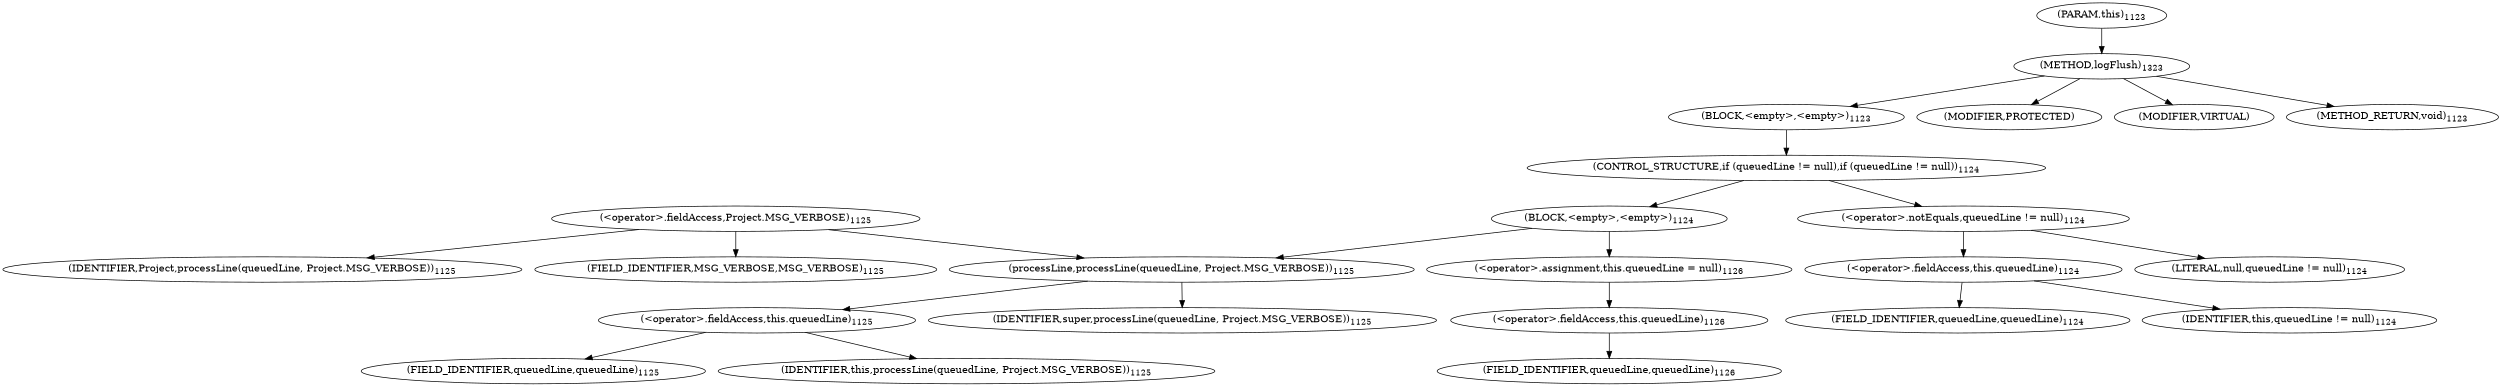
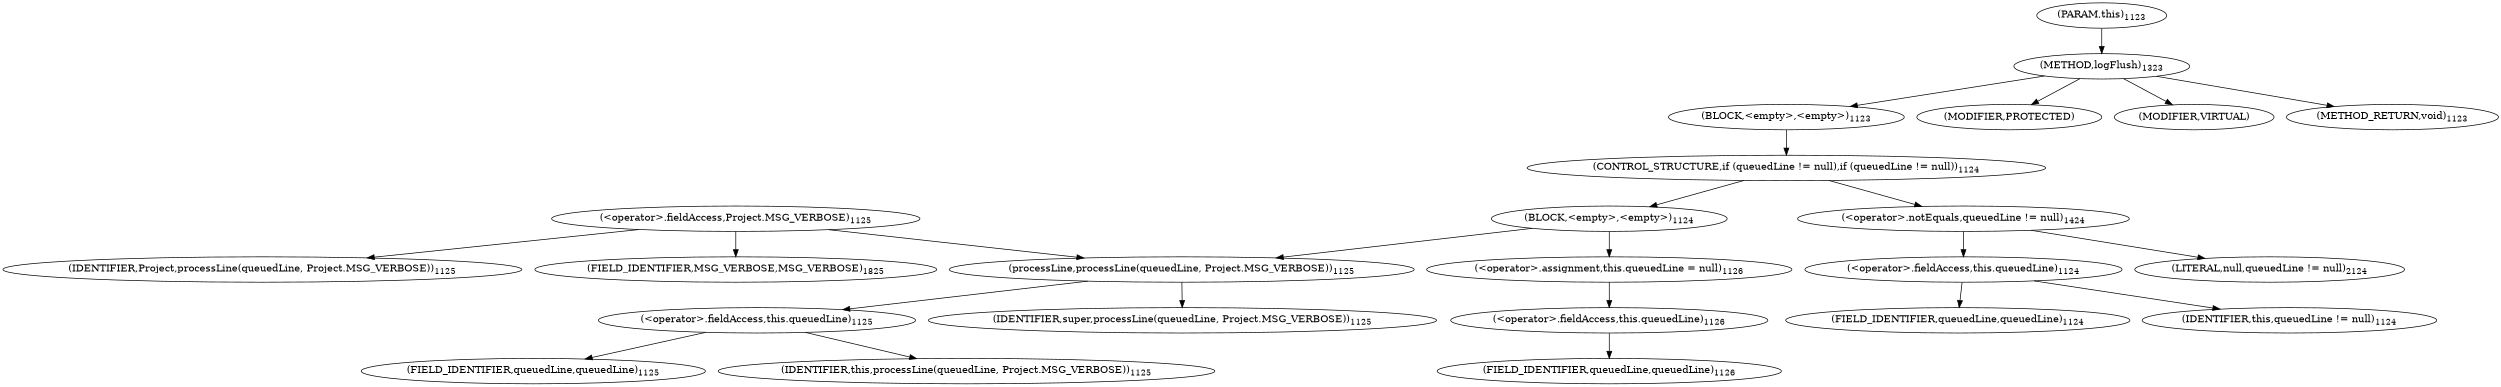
(2075, 218) -> (2075, 218)
(874, 268) -> (874, 268)
(2357, 268) -> (2357, 268)
